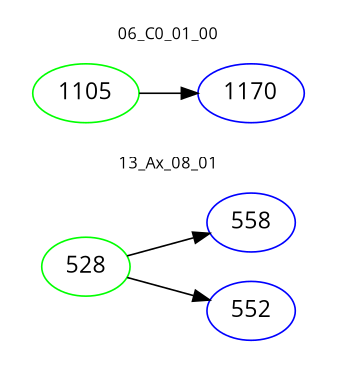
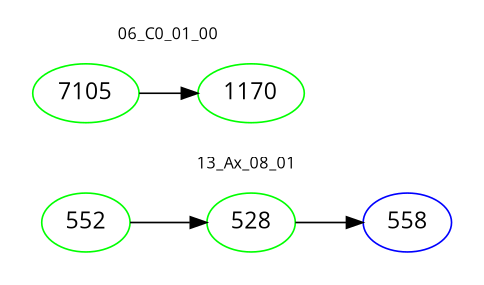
(86, 93) -> (86, 93)
(251, 93) -> (251, 93)
(160, 287) -> (160, 223)
(251, 311) -> (86, 223)
